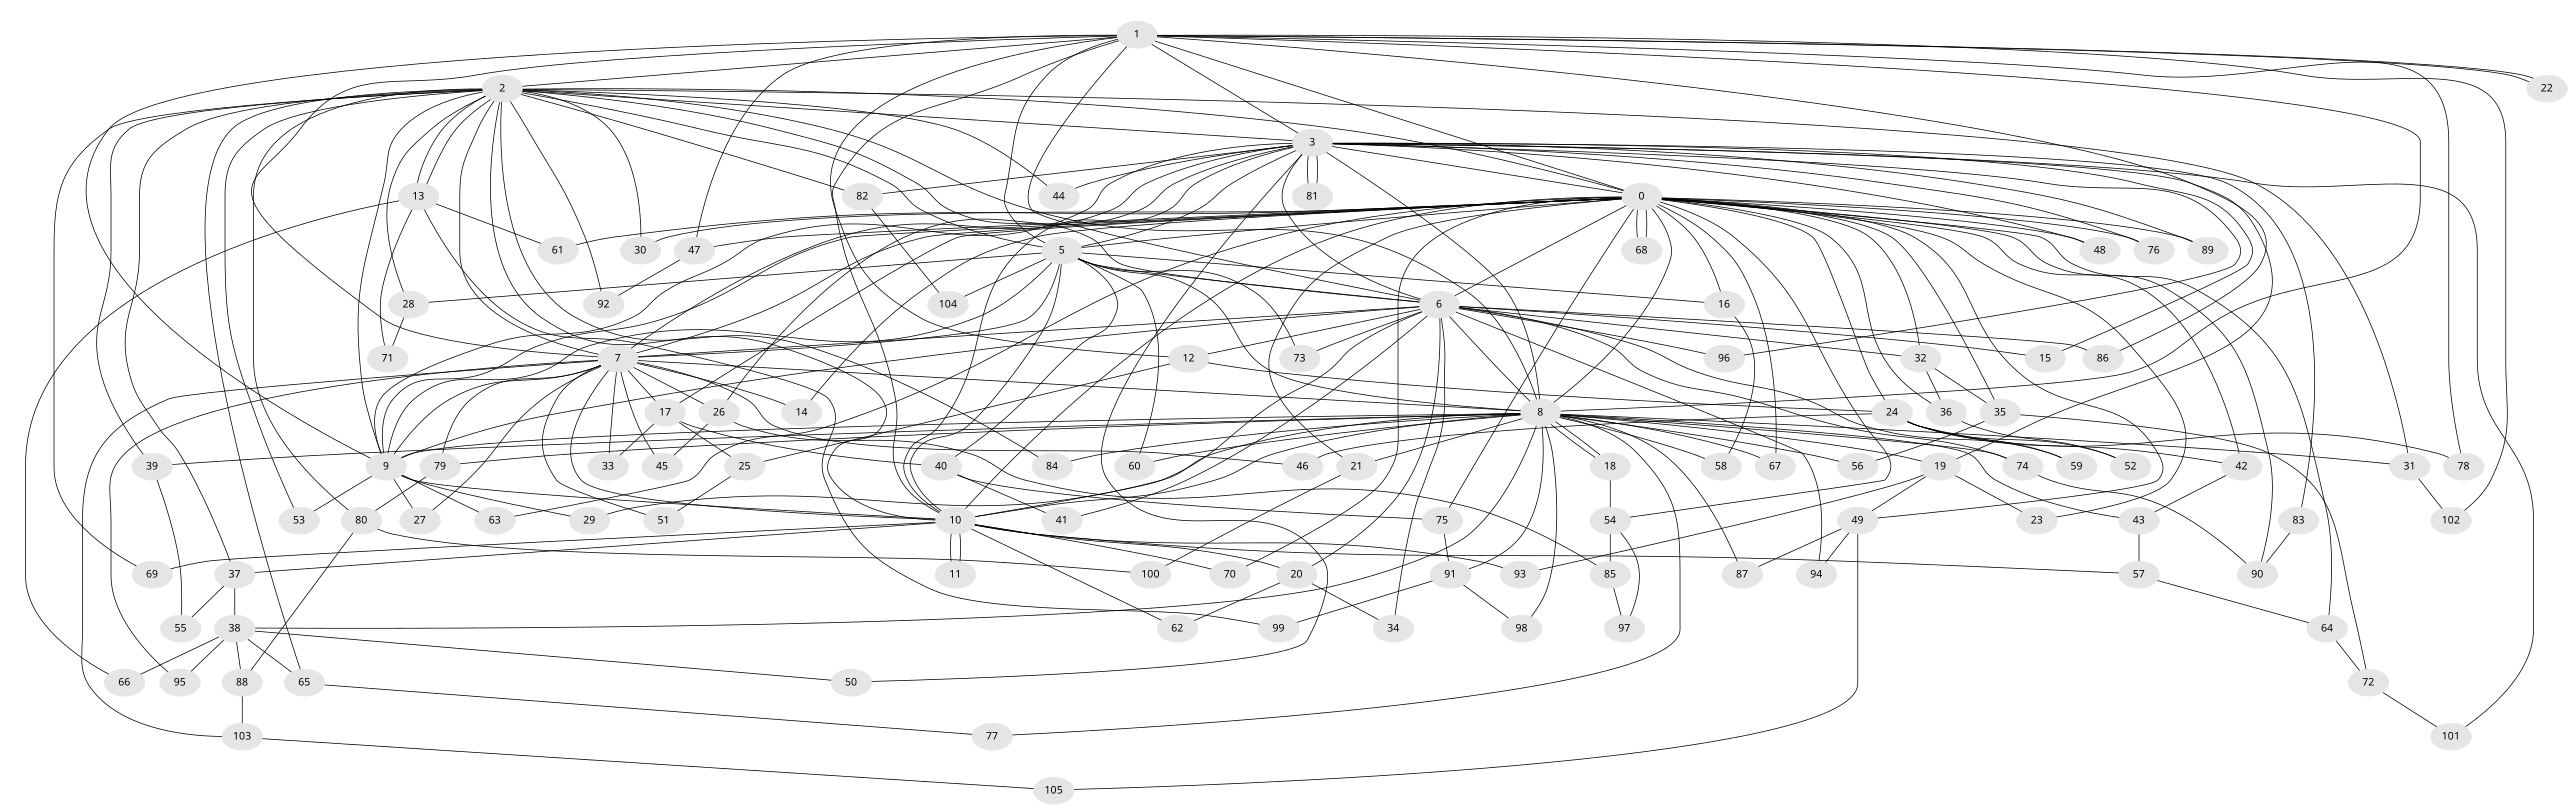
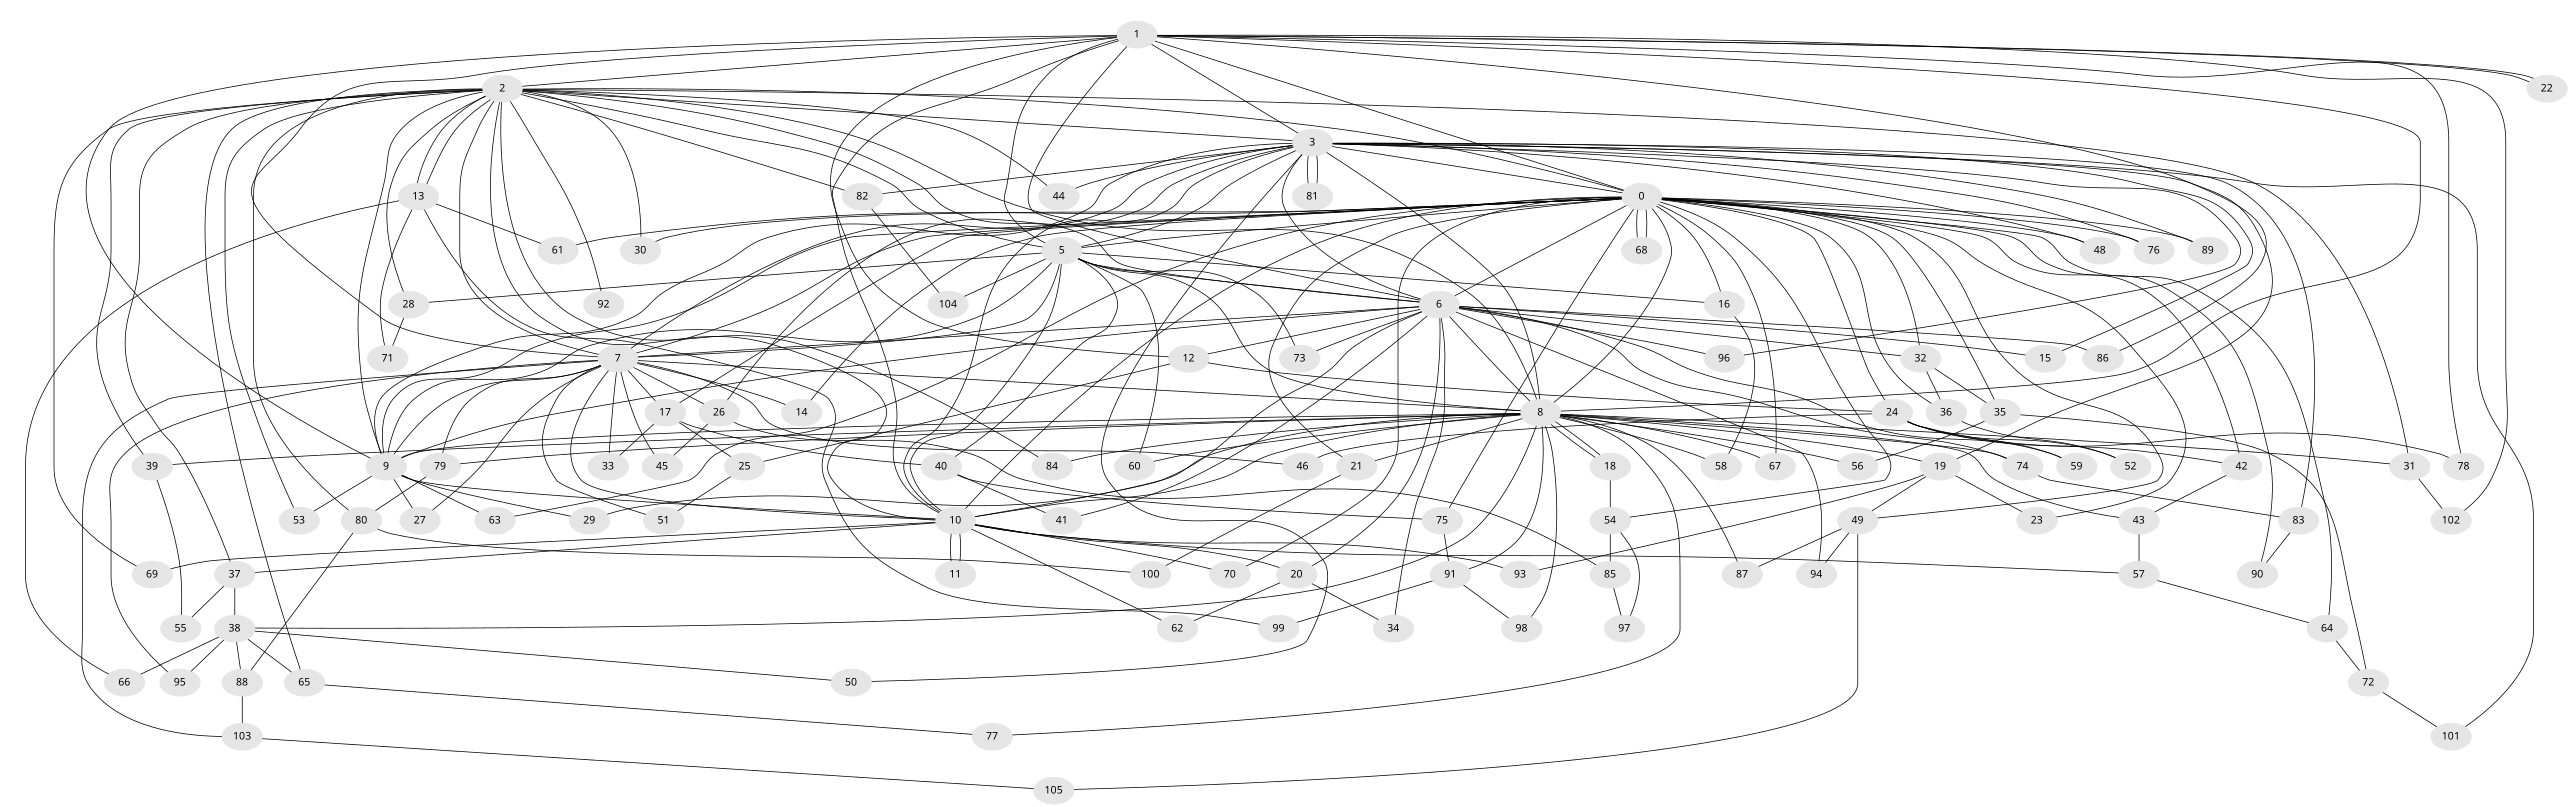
(695, 251) -> none
(2150, 501) -> (2158, 498)
